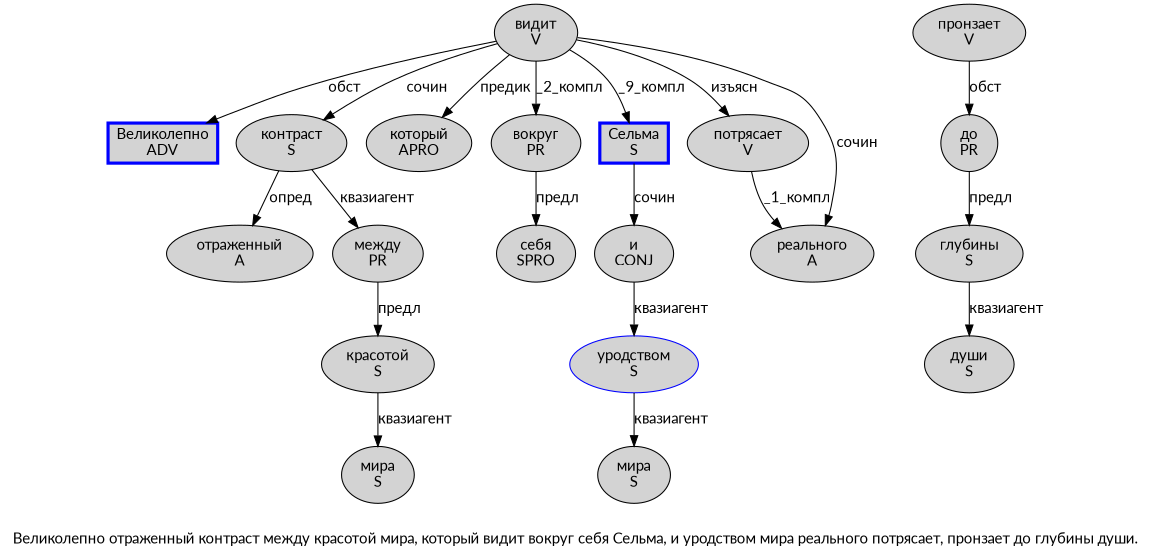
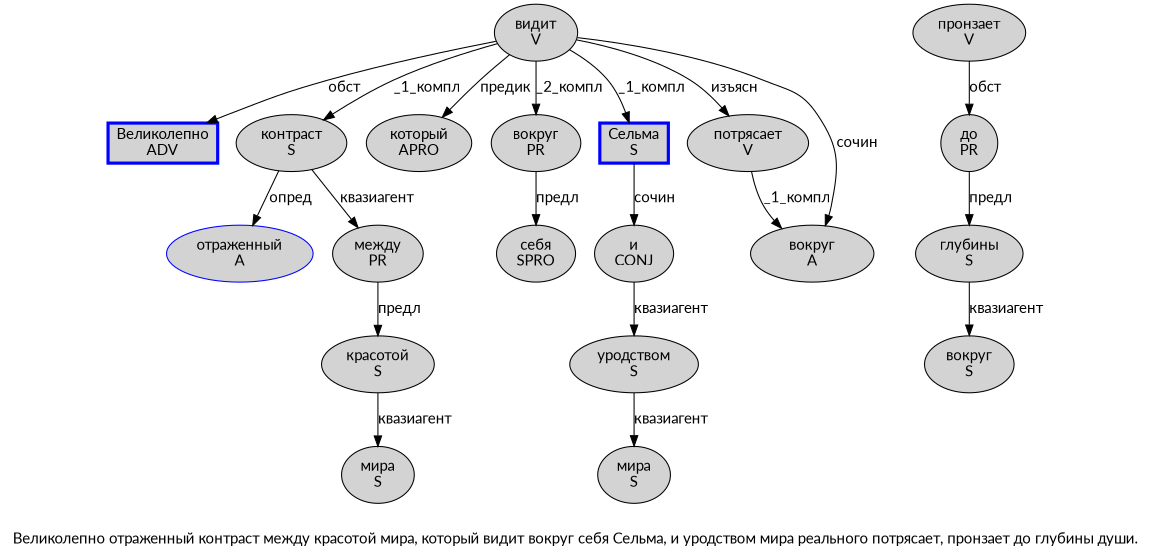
(427, 88) -> (427, 88)
(652, 88) -> (652, 88)
(240, 254) -> (240, 254)
(812, 254) -> (812, 254)
(634, 364) -> (634, 364)
(969, 364) -> (969, 364)
